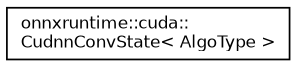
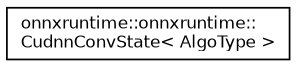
(148, 34) -> (148, 34)
